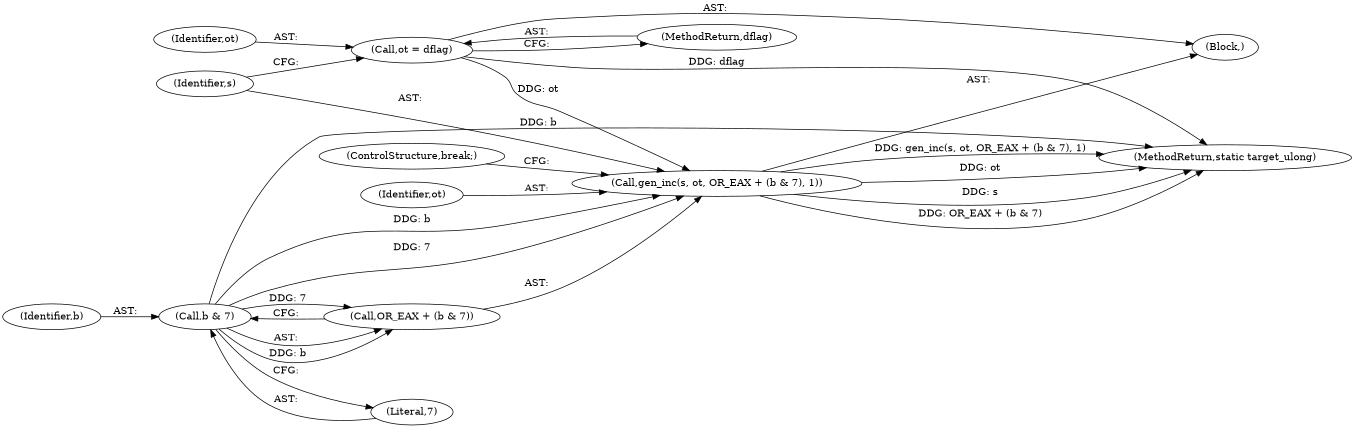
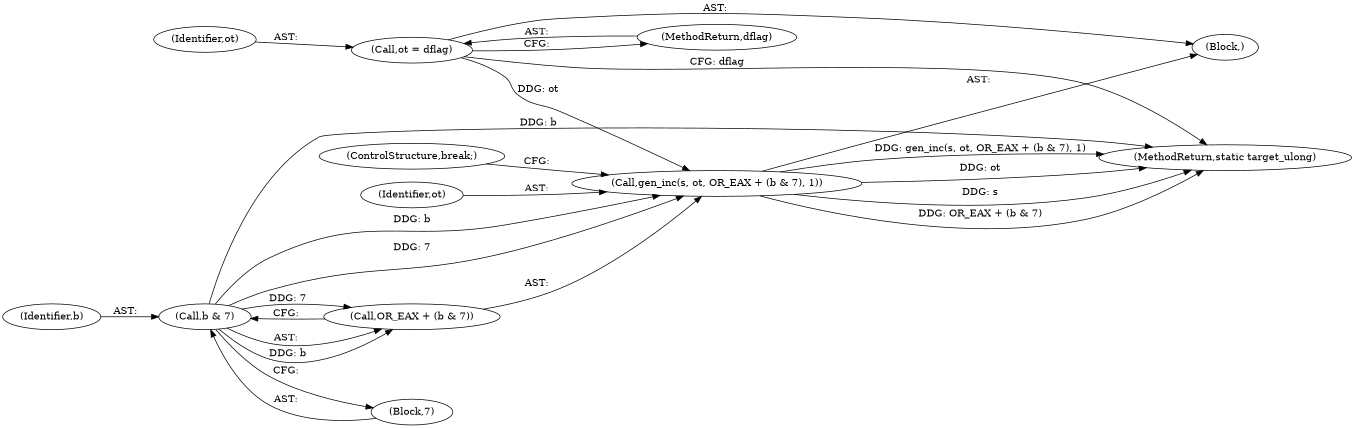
(717, 62) -> (717, 62)
(205, 84) -> none
(412, 412) -> (412, 412)
